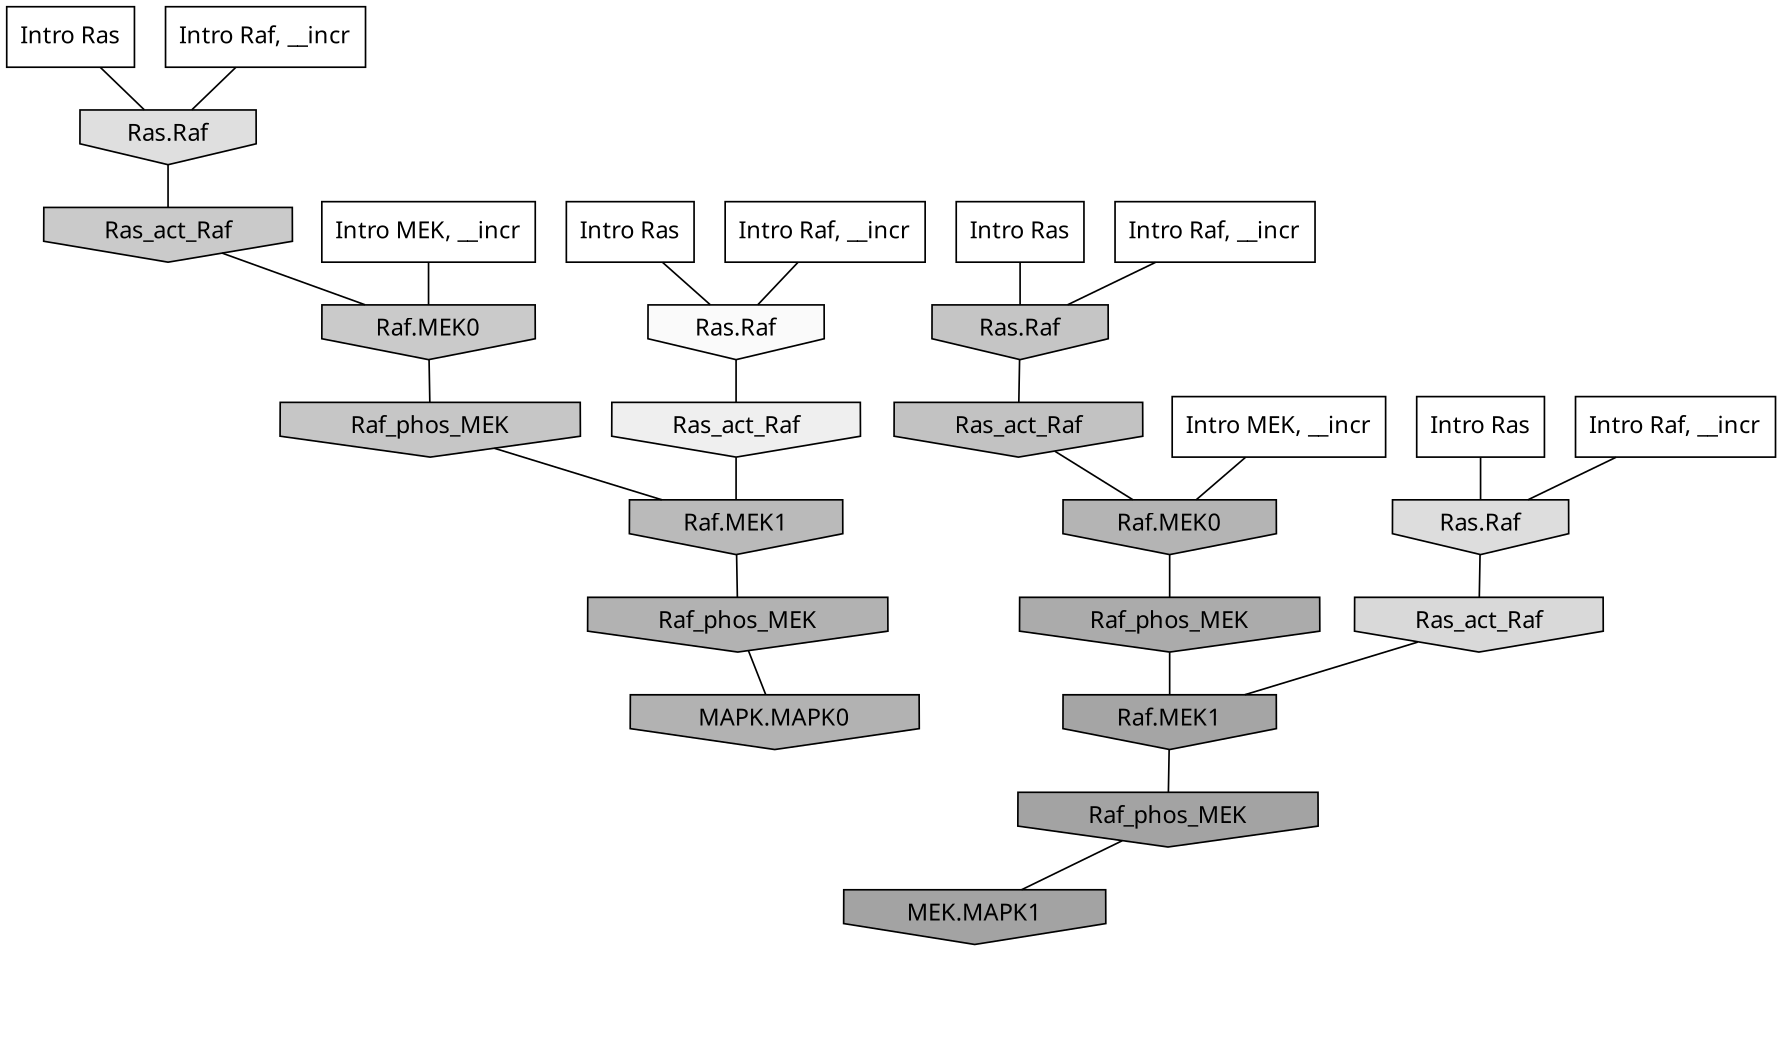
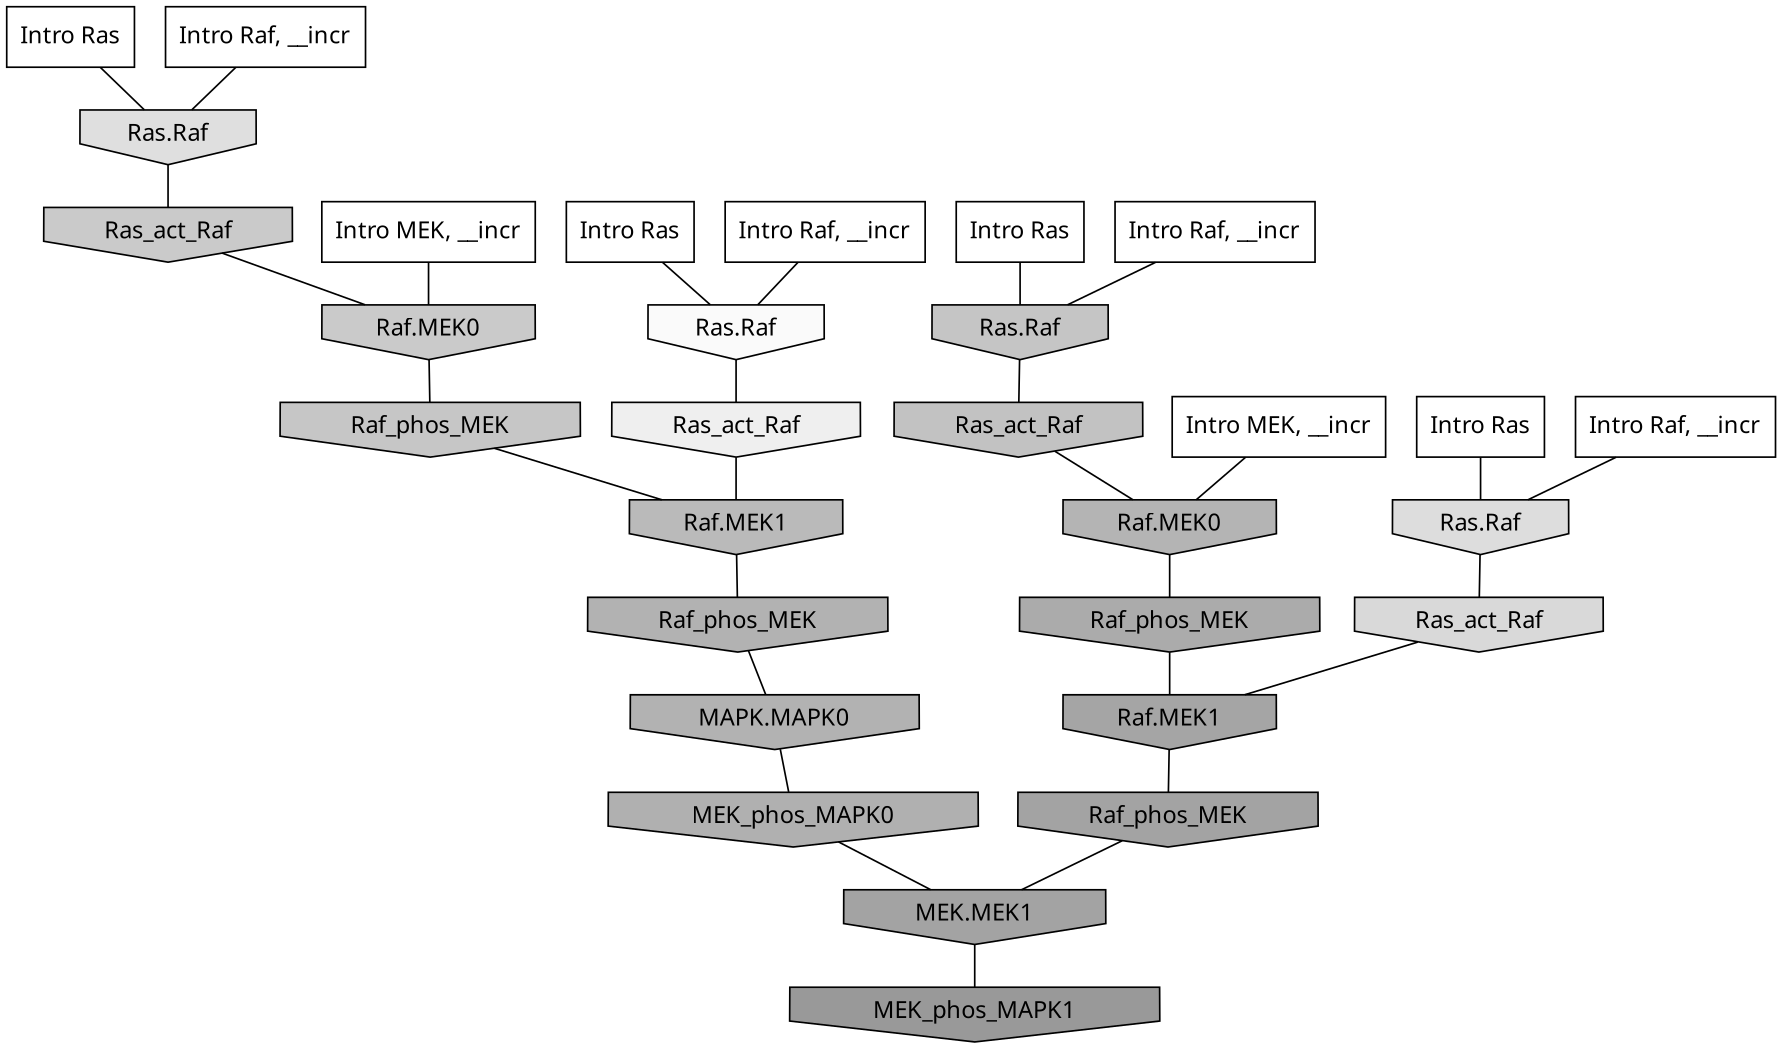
none -> (793, 817)
(975, 914) -> (975, 914)
none -> (975, 1012)
